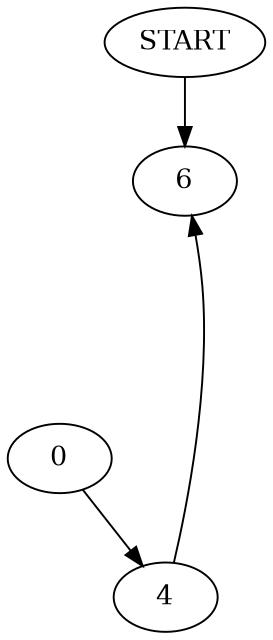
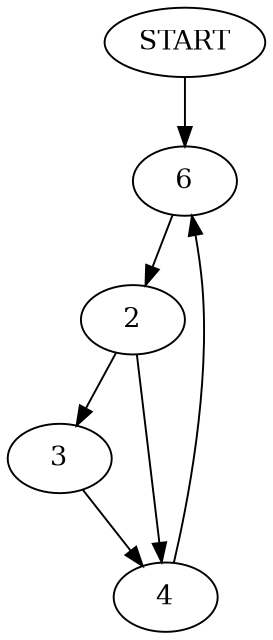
none -> (133, 320)
(60, 458) -> (60, 458)
